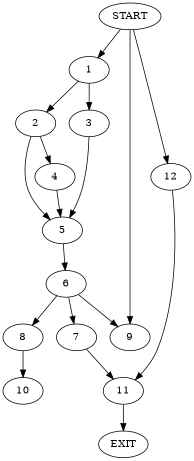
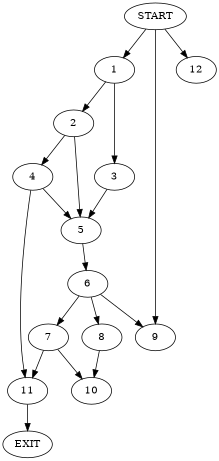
(172, 286) -> (22, 280)
none -> (68, 361)
